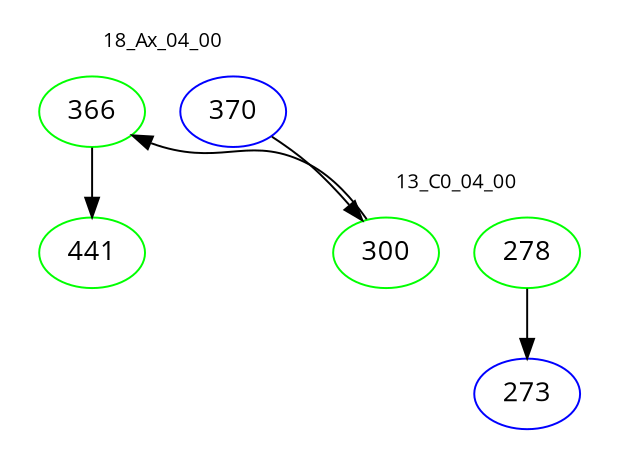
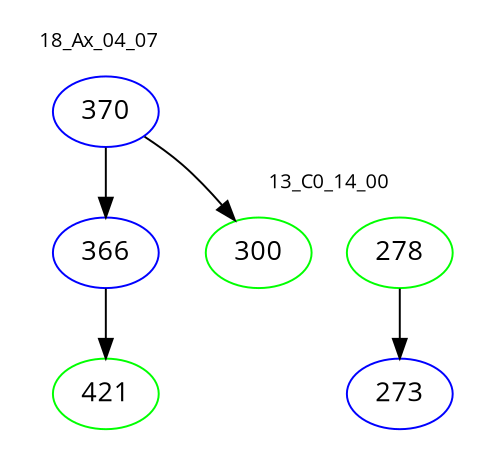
(163, 42) -> (99, 42)
(92, 112) -> (106, 253)
(271, 152) -> (106, 173)
(457, 183) -> (329, 183)
(92, 253) -> (106, 394)
